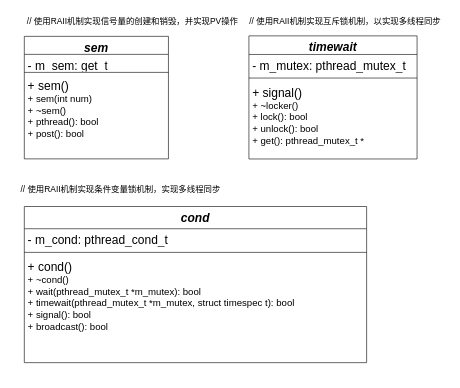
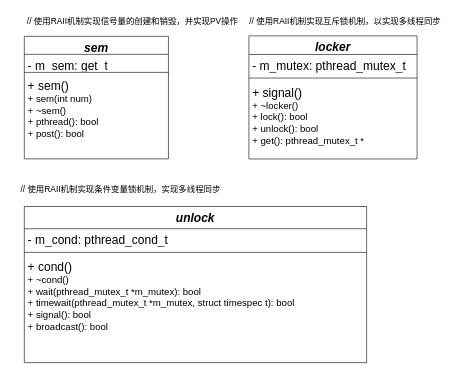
(333, 44) -> (333, 44)
(195, 215) -> (195, 215)
